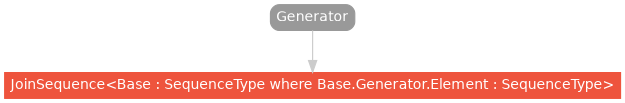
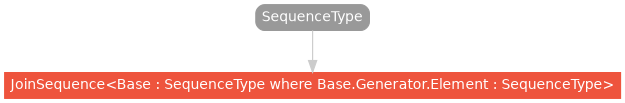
(313, 18) -> (313, 18)
